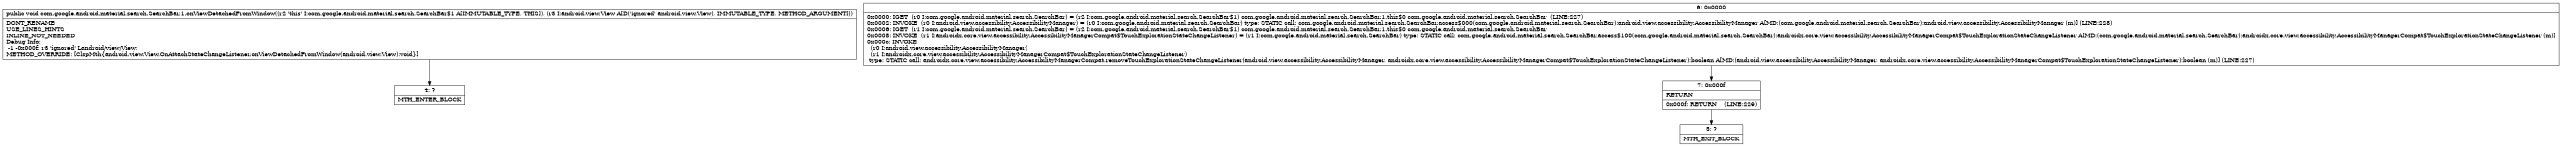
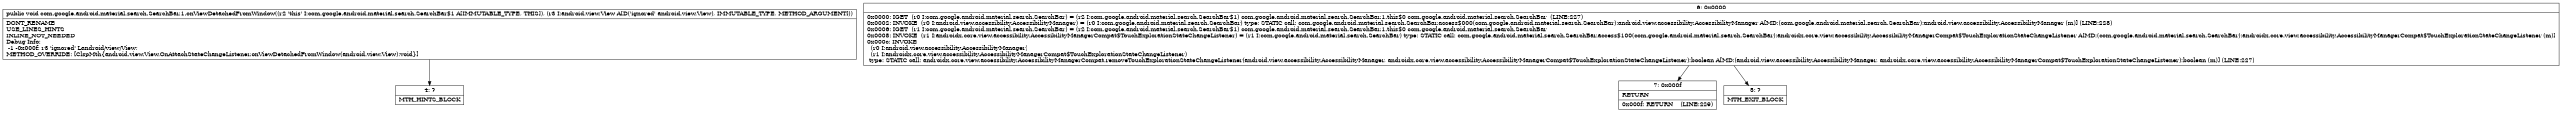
(430, 100) -> (430, 100)
(1711, 115) -> (1740, 74)
